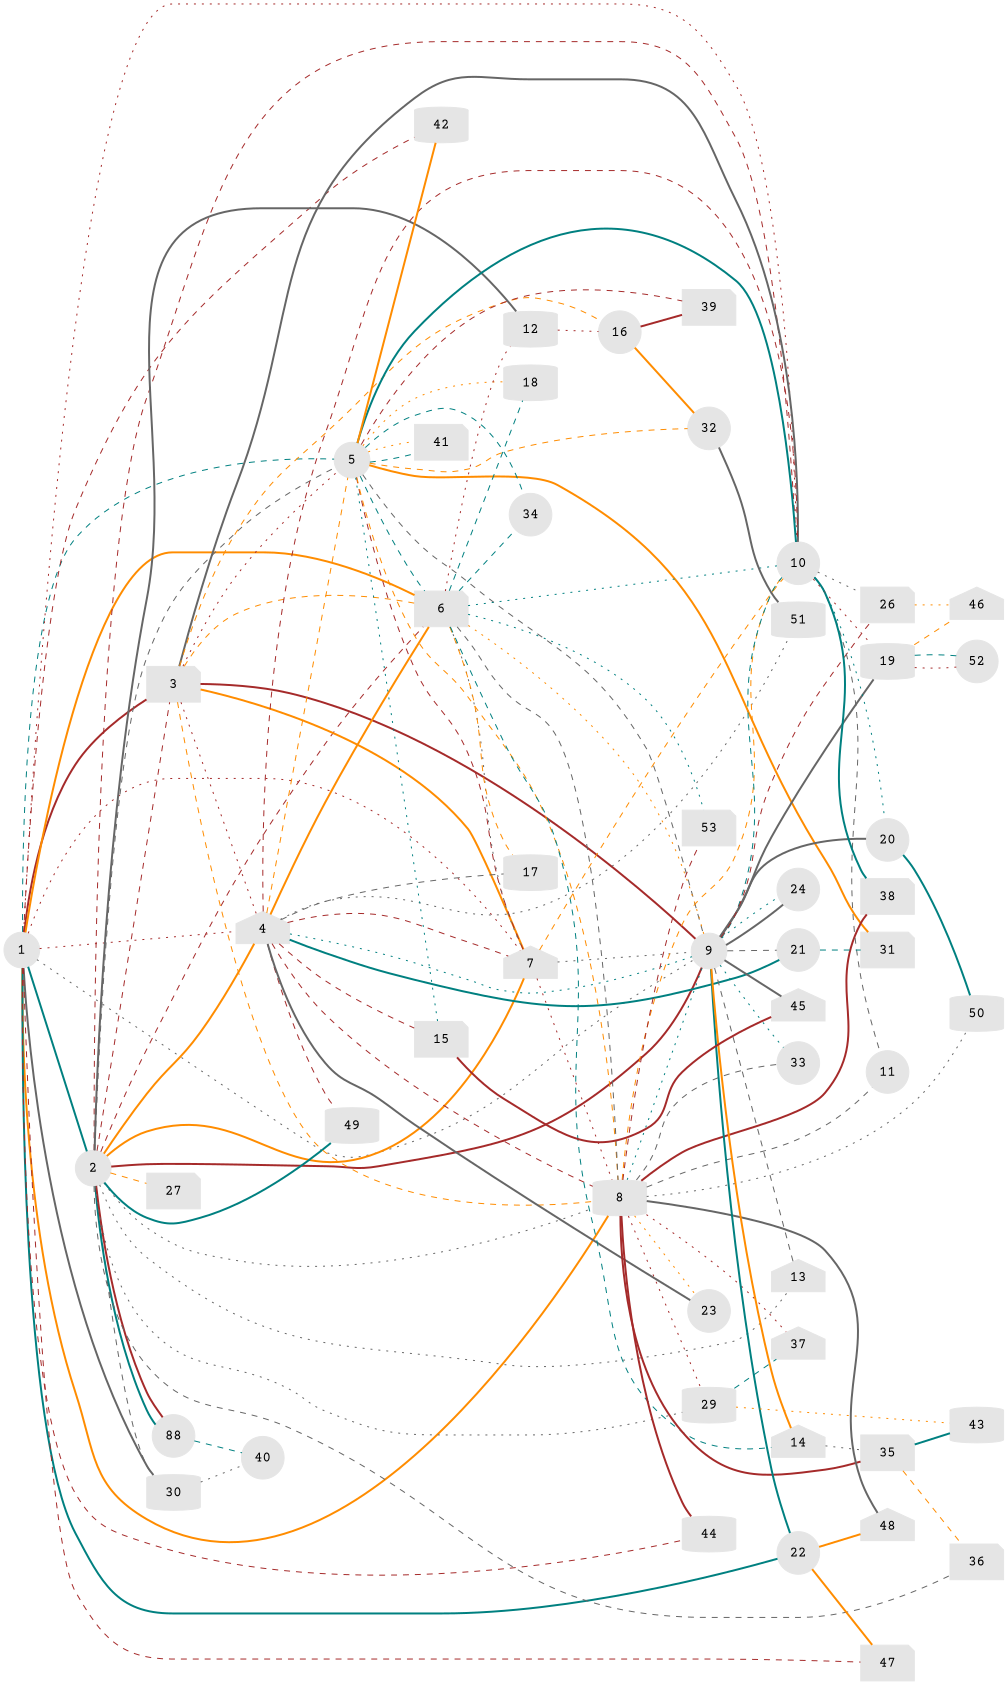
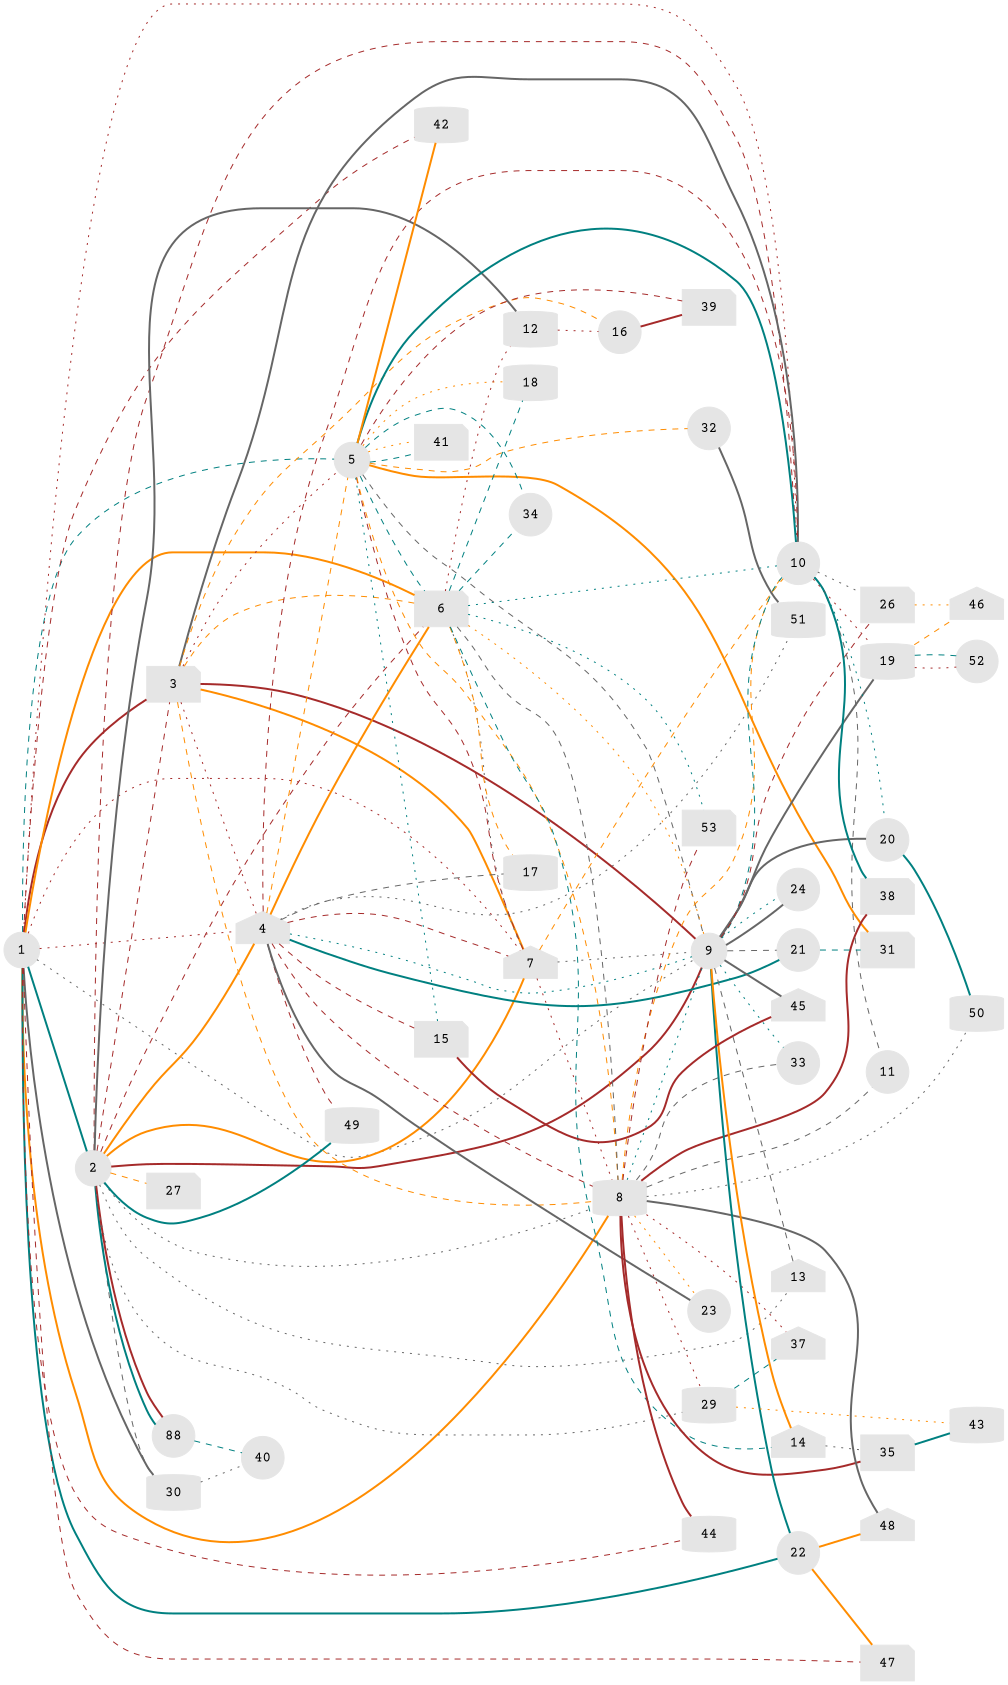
(664, 380) -> none
(138, 690) -> none
(977, 1562) -> none
